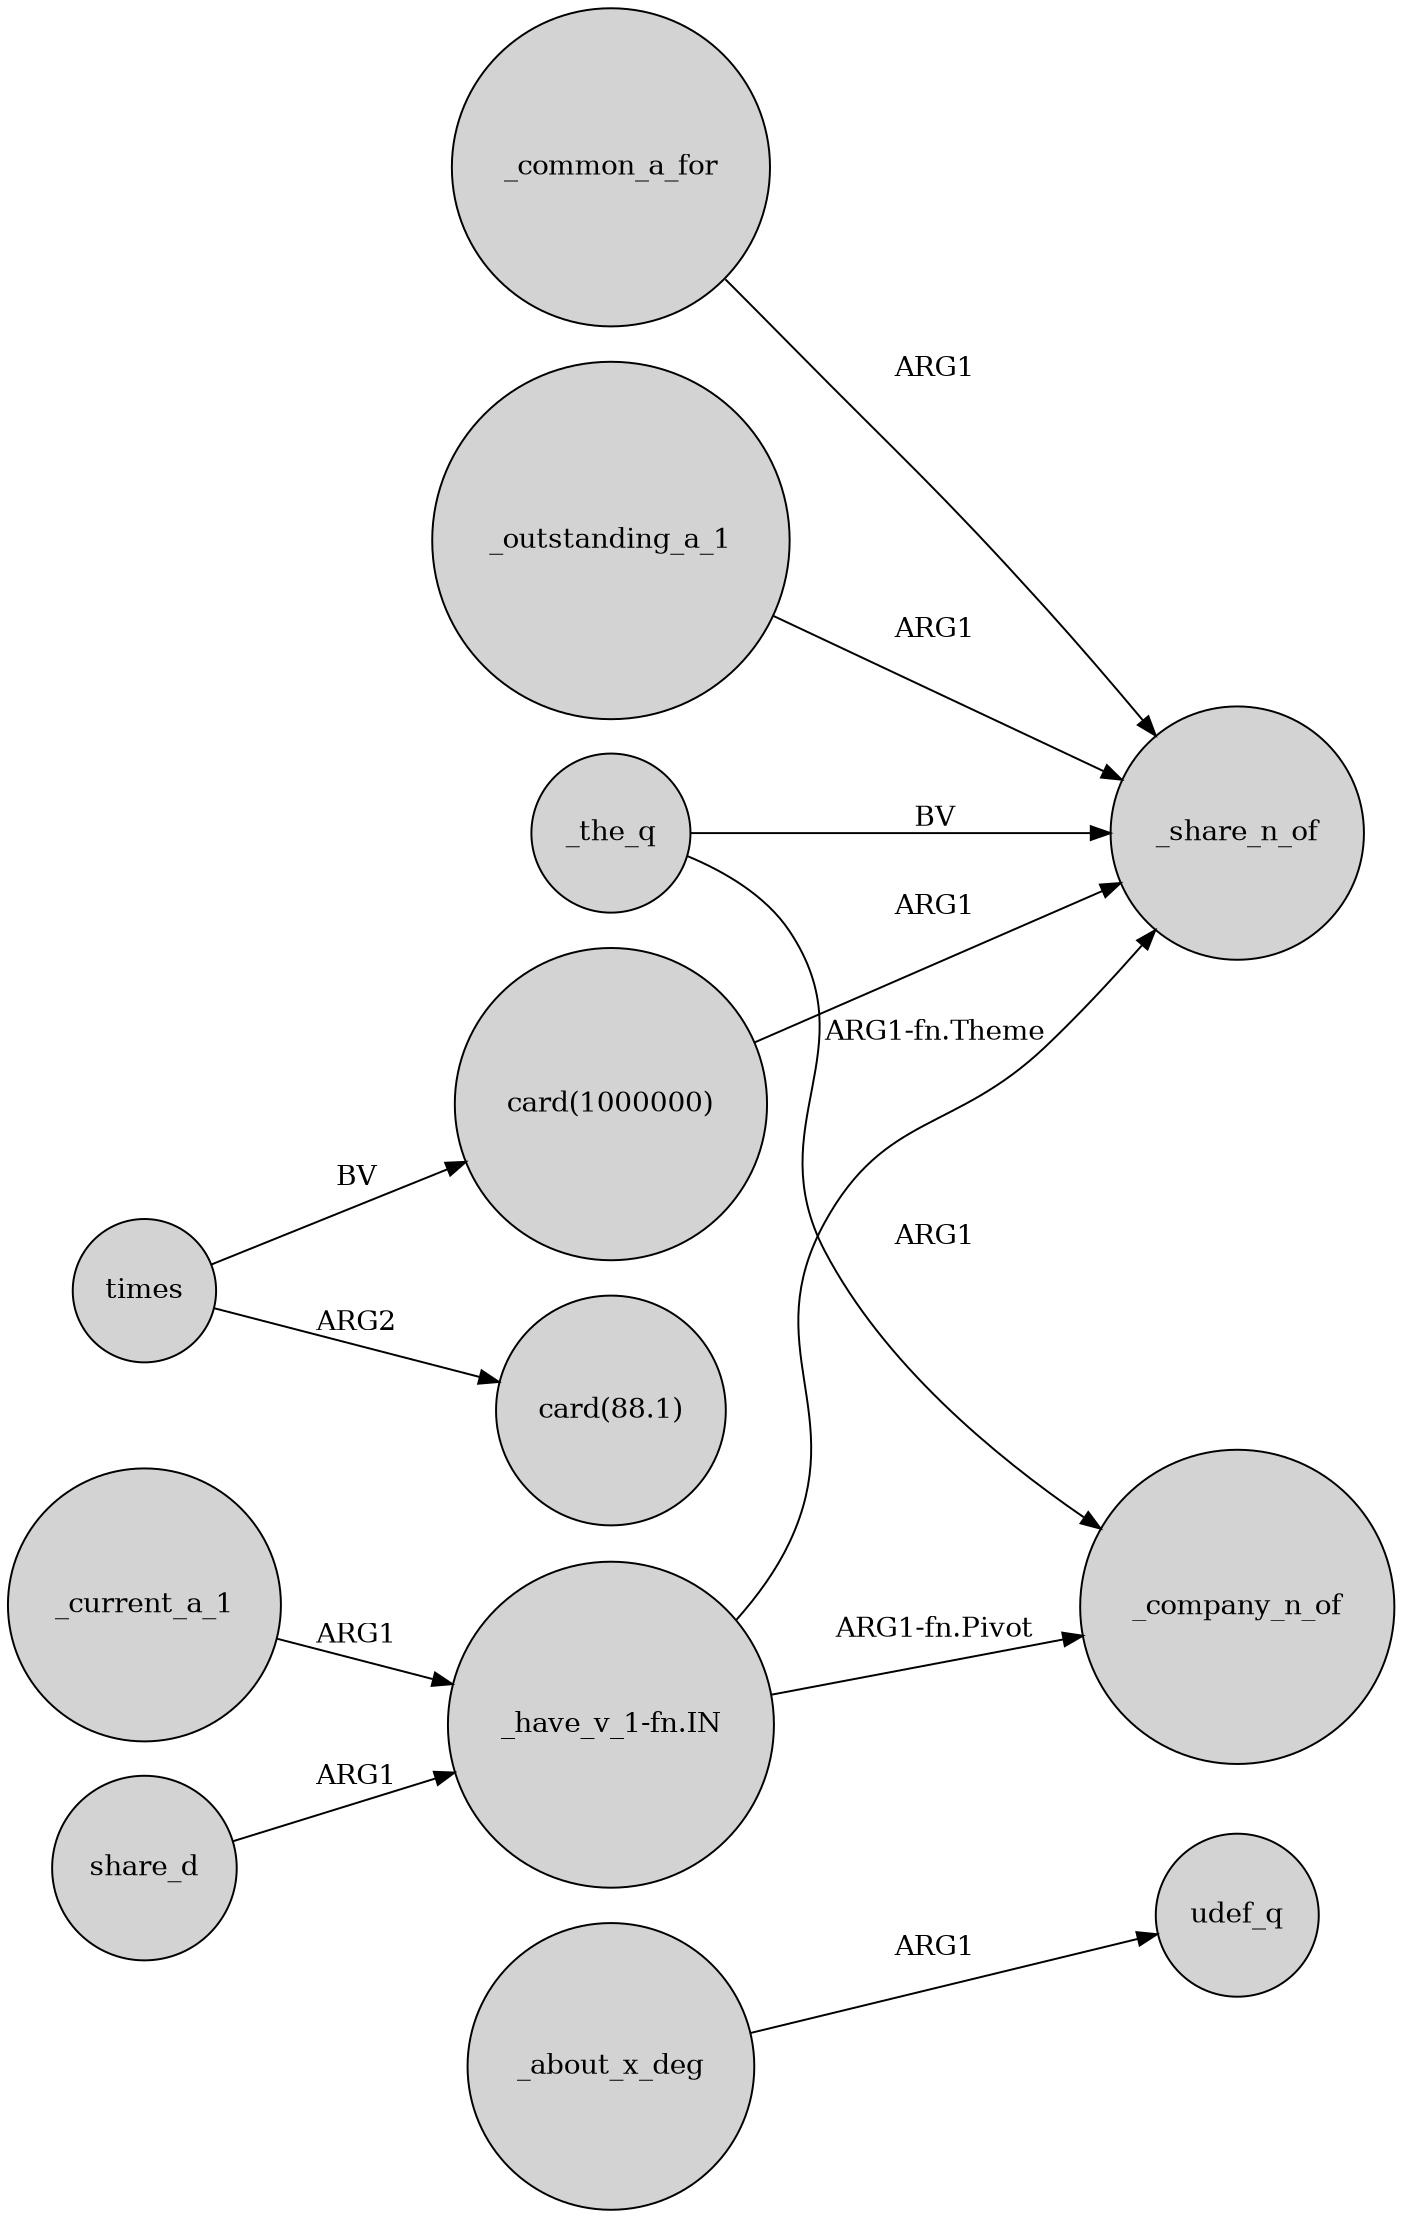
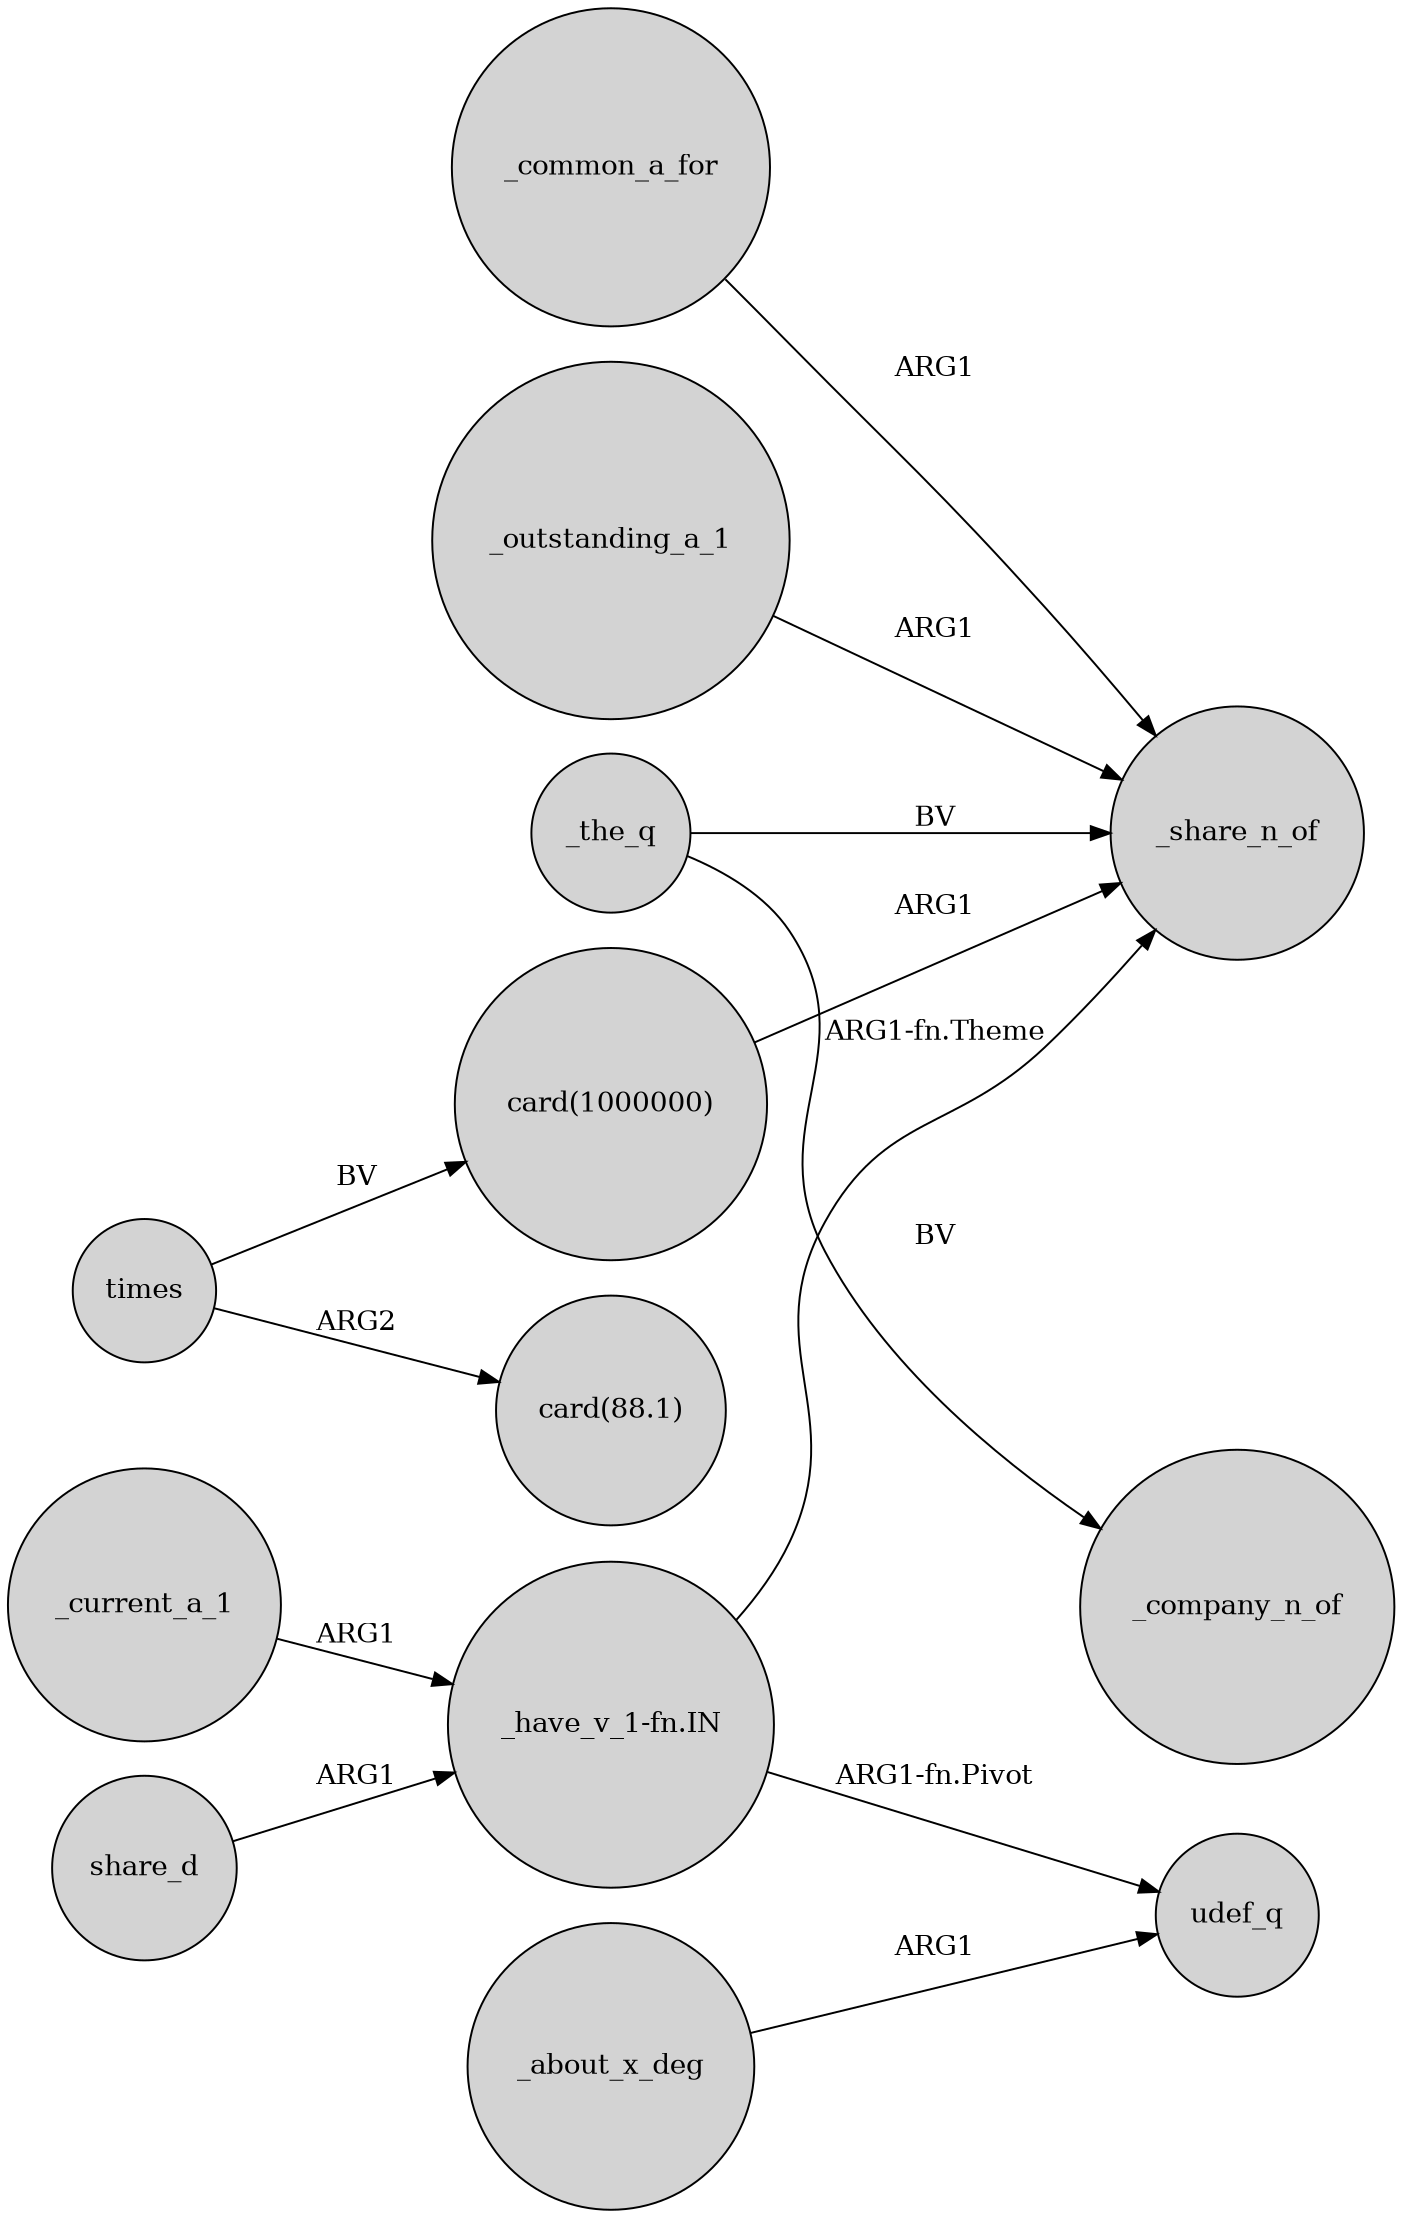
(935, 1237) -> (935, 1237)
(917, 1667) -> (954, 1829)
